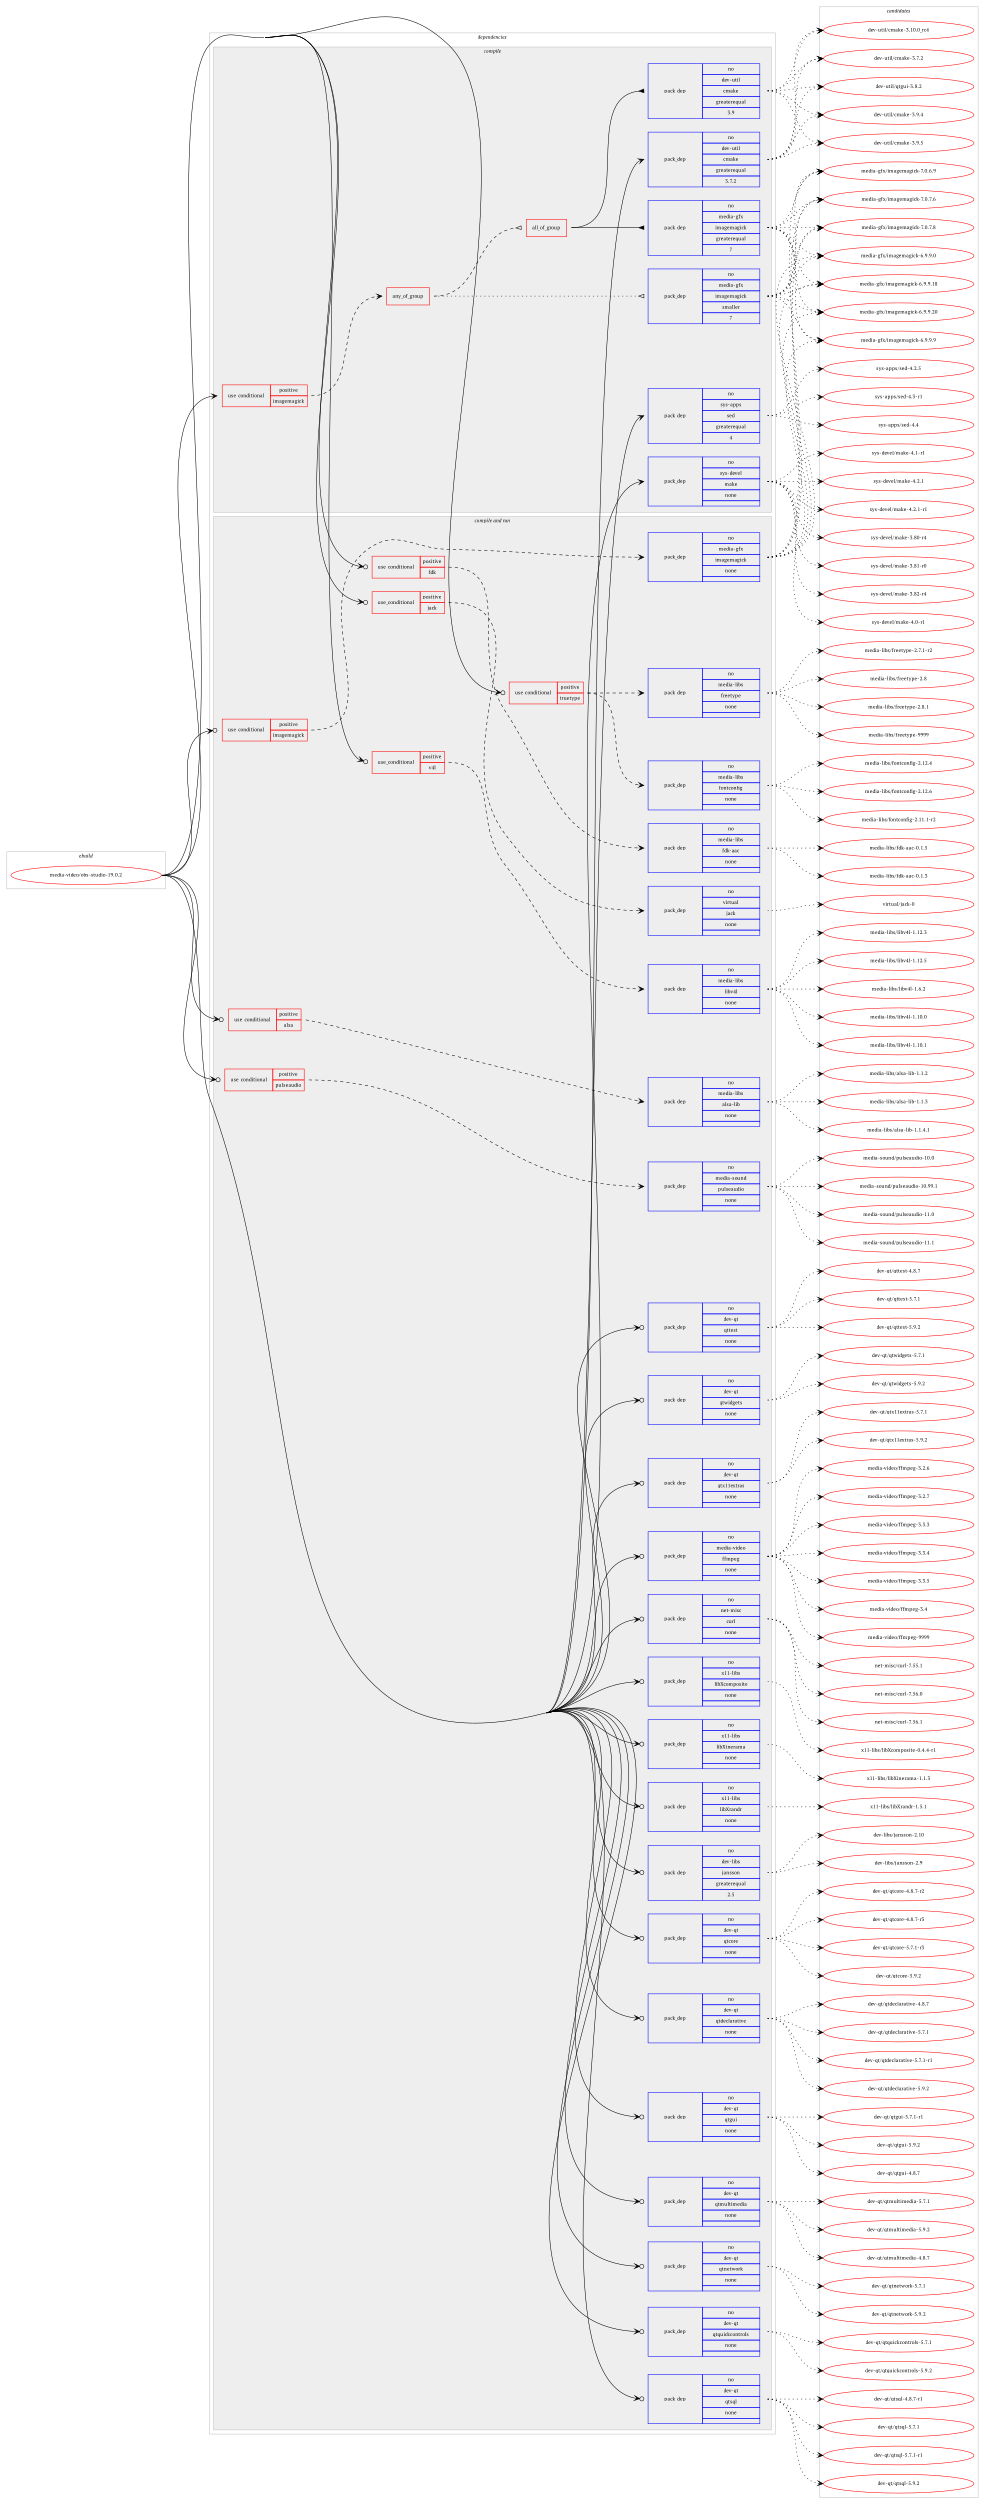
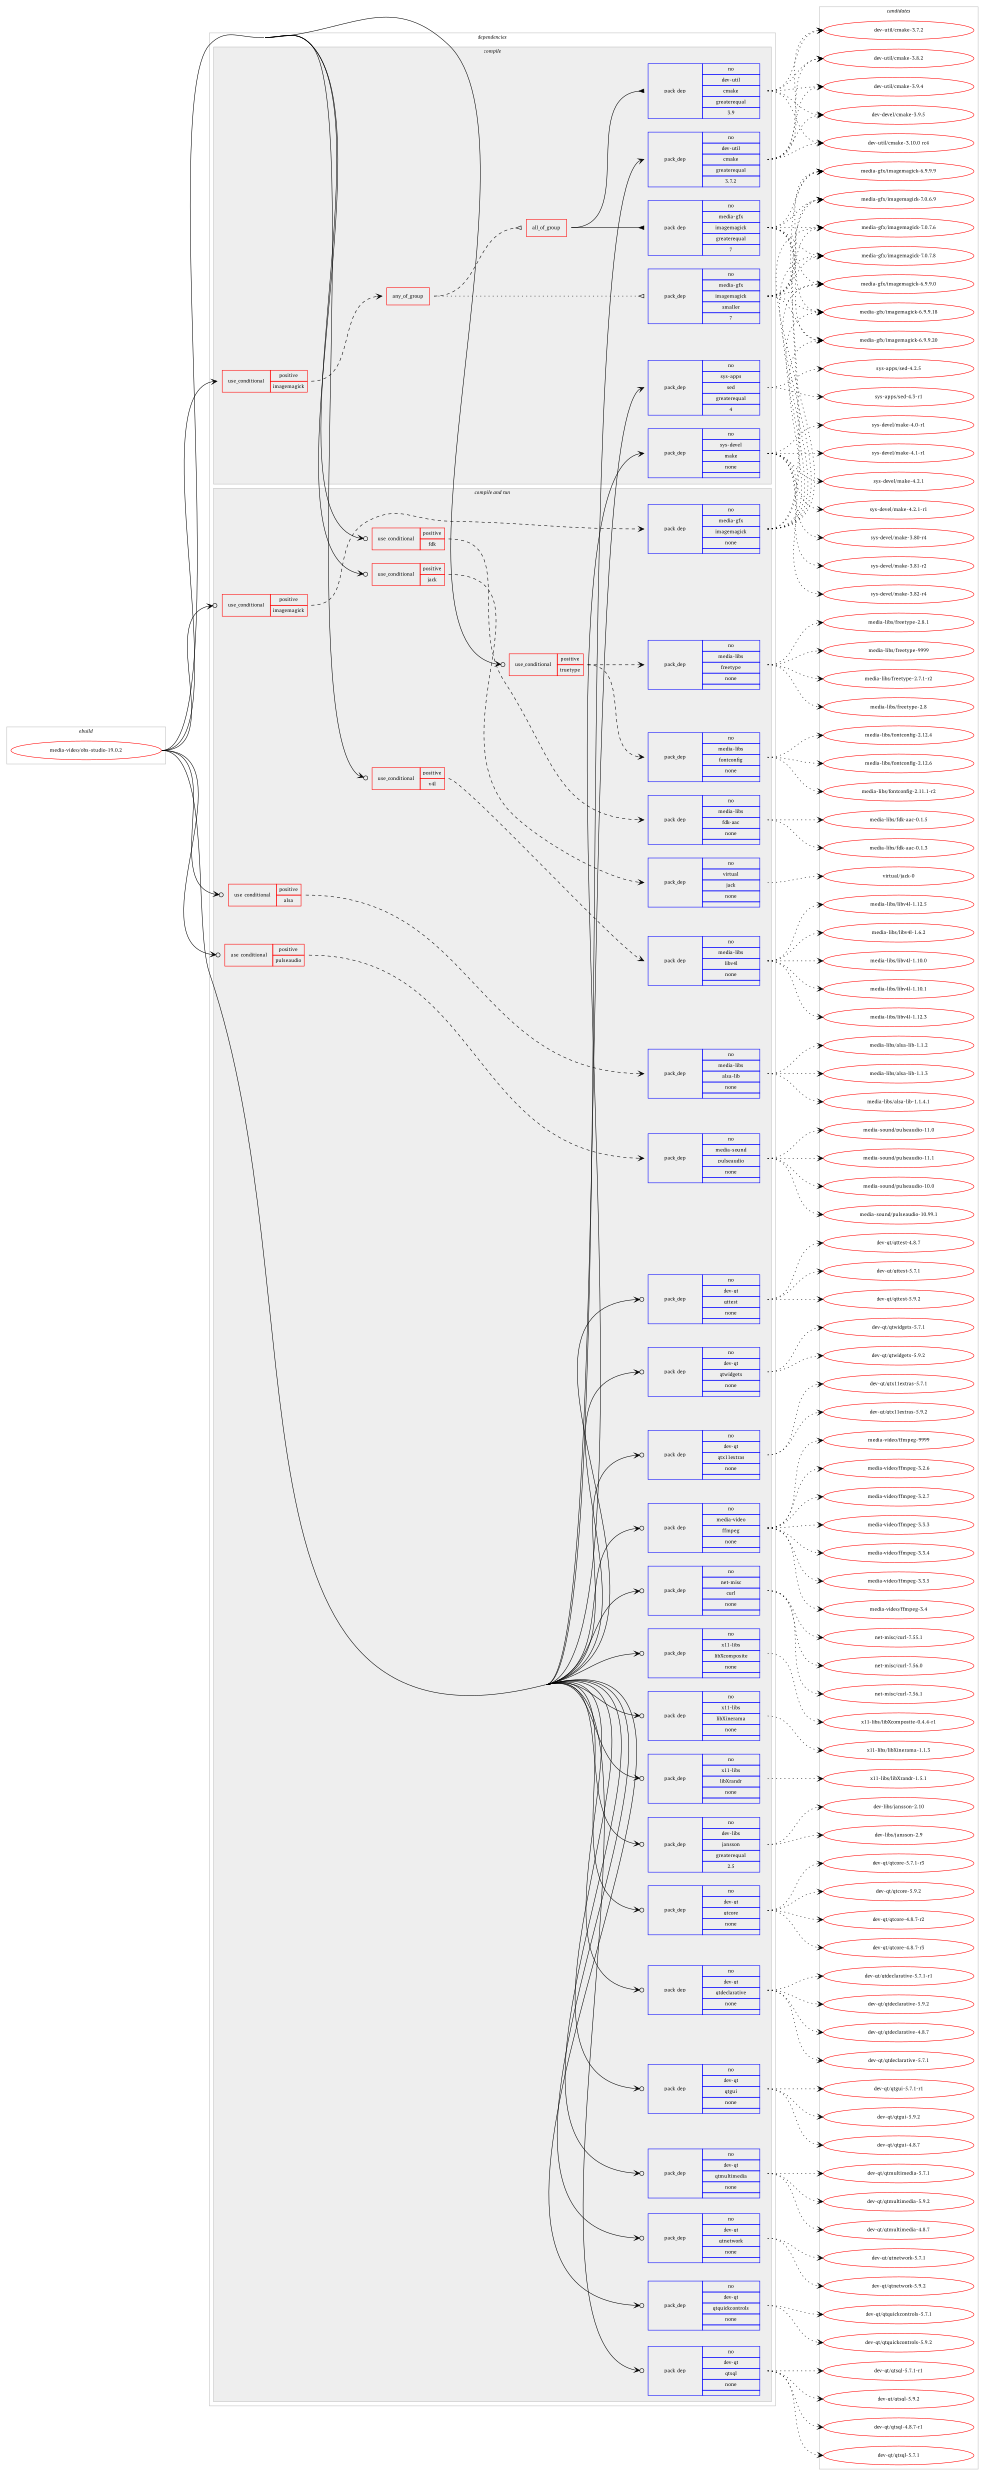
(899, 87) -> (899, 58)
(899, 143) -> (899, 115)
(899, 425) -> none
(899, 566) -> (899, 566)
